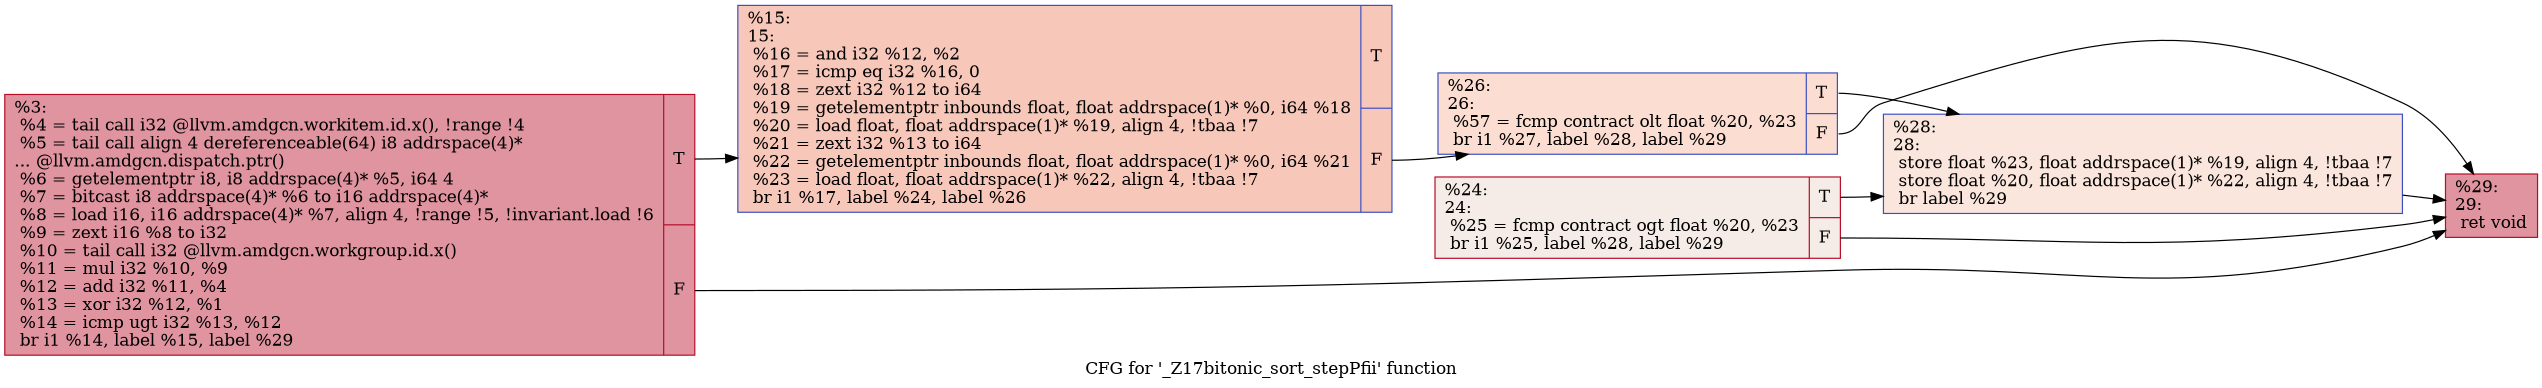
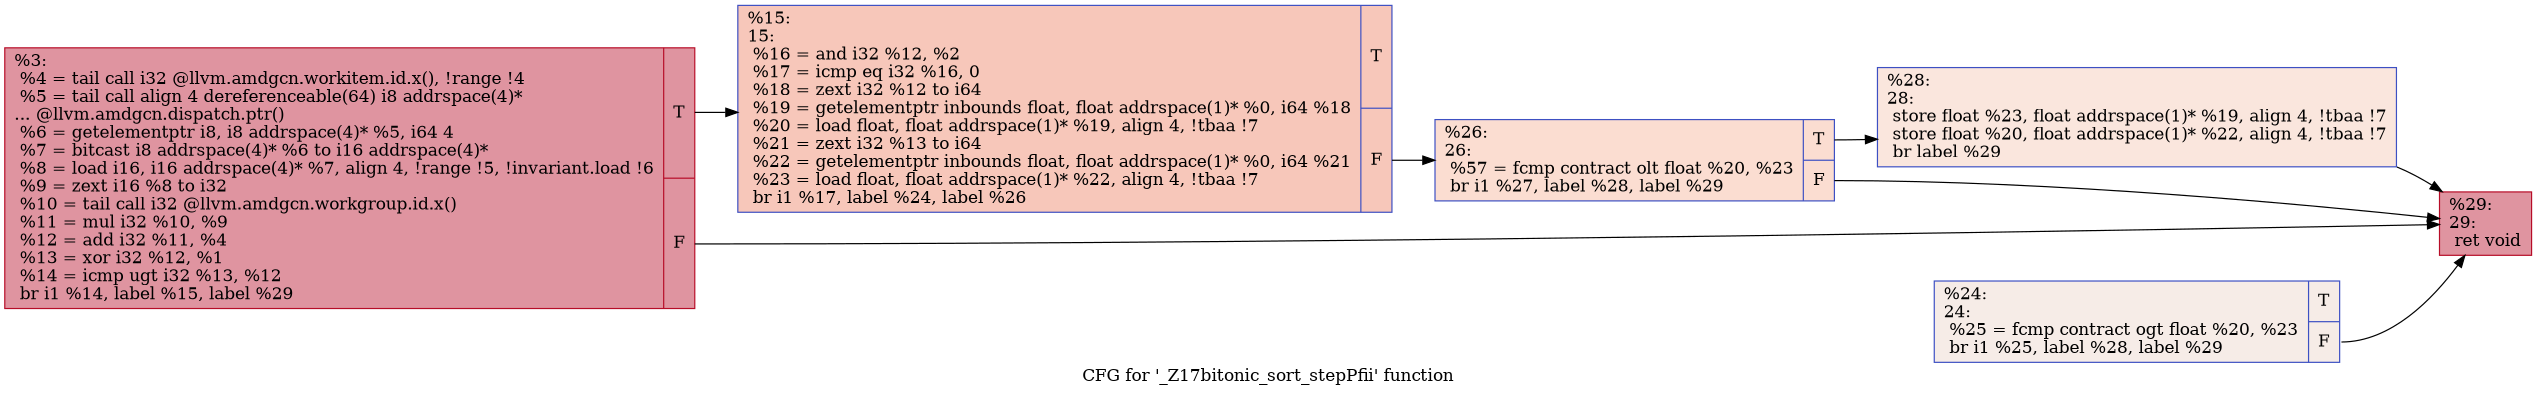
(1856, 197) -> none
(1638, 218) -> (2137, 322)
